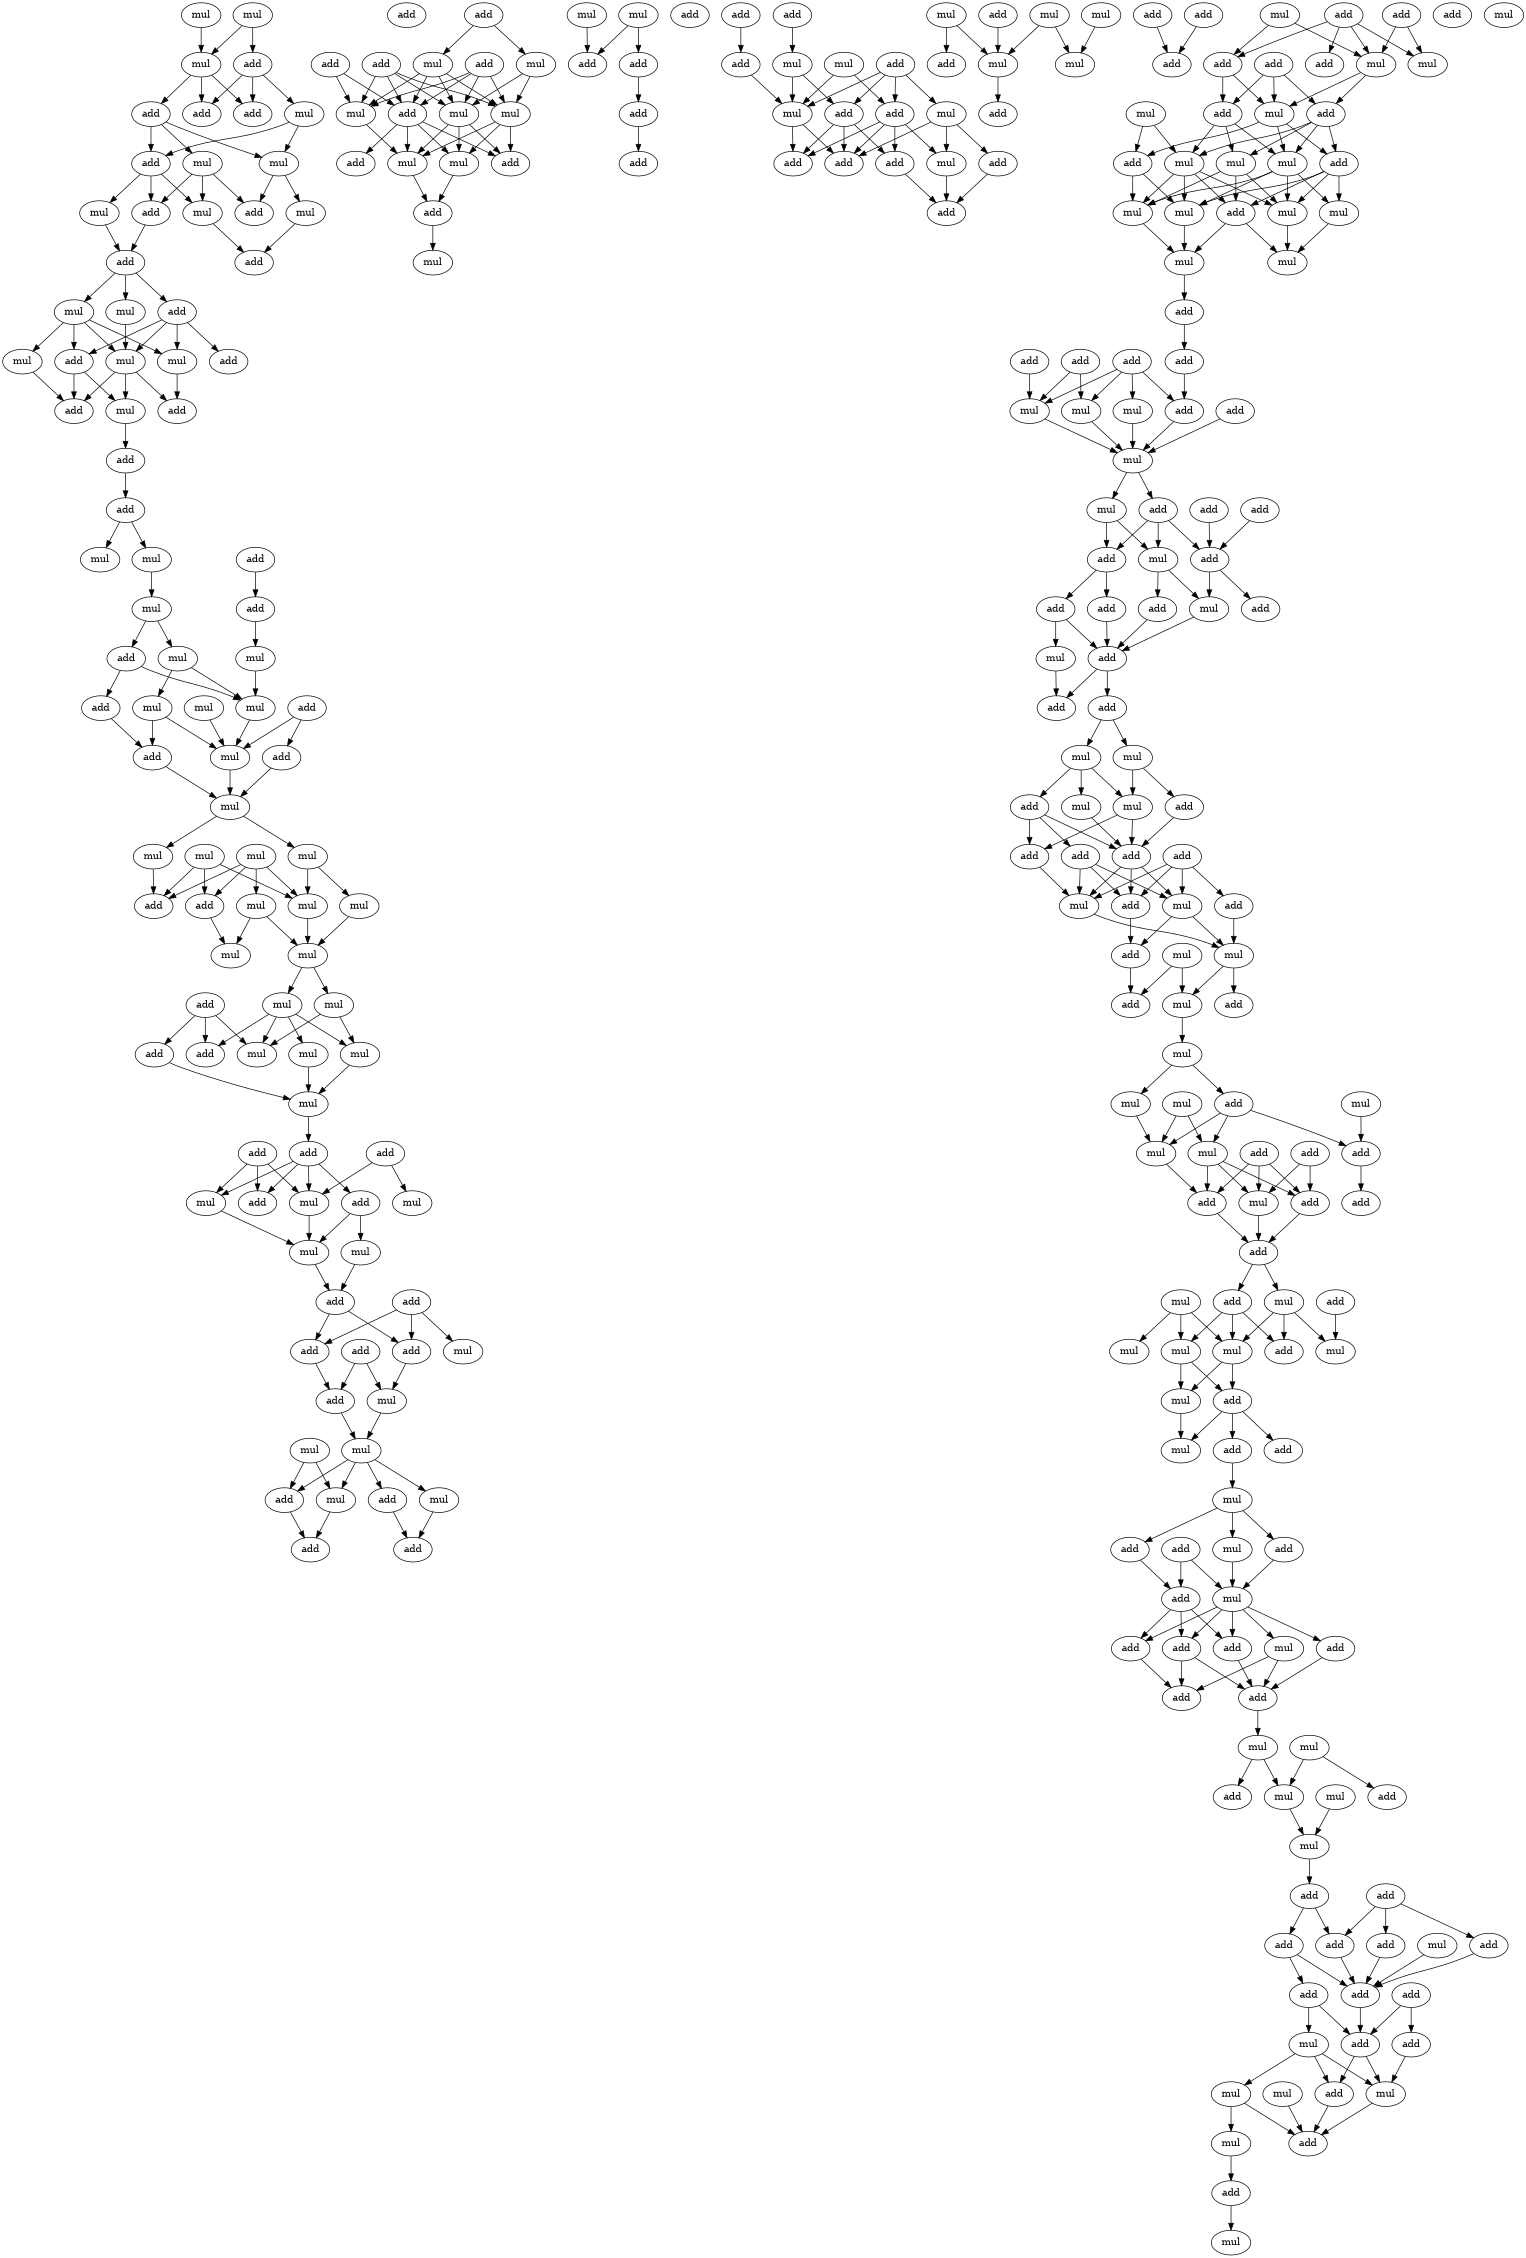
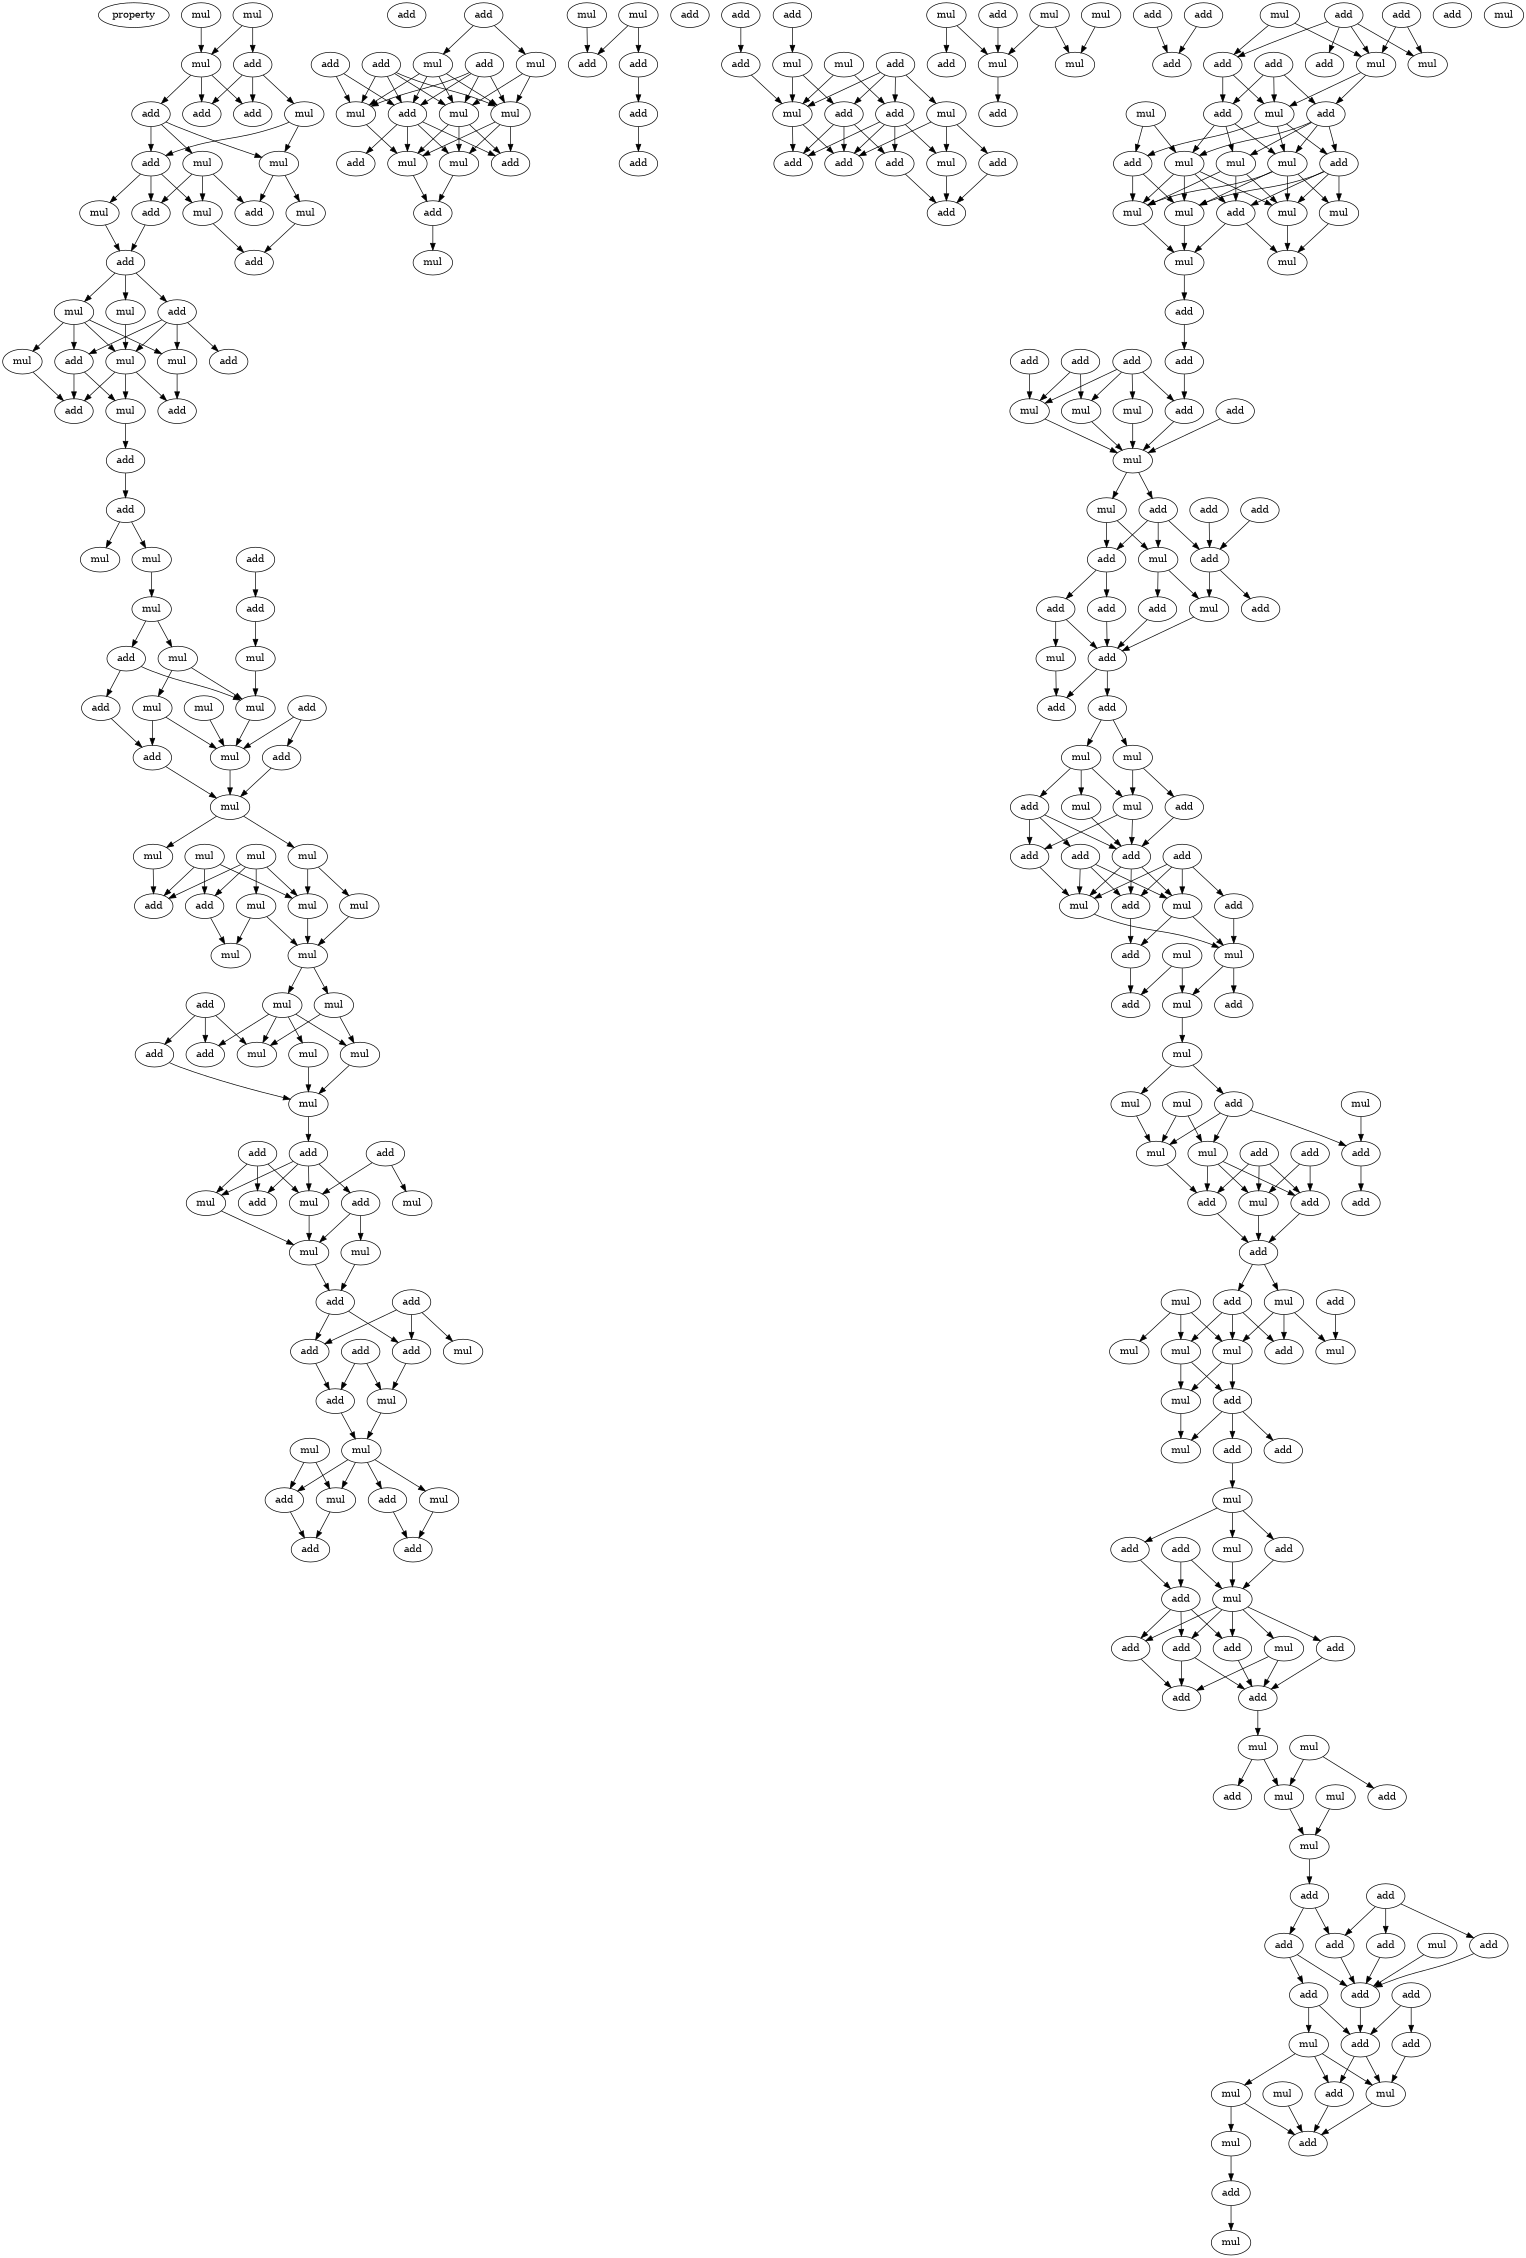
none -> (134, 15)
